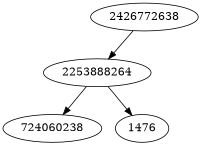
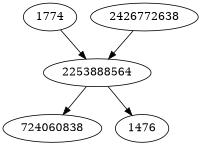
none -> (50, 17)
(97, 73) -> (97, 73)
(52, 128) -> (52, 128)
